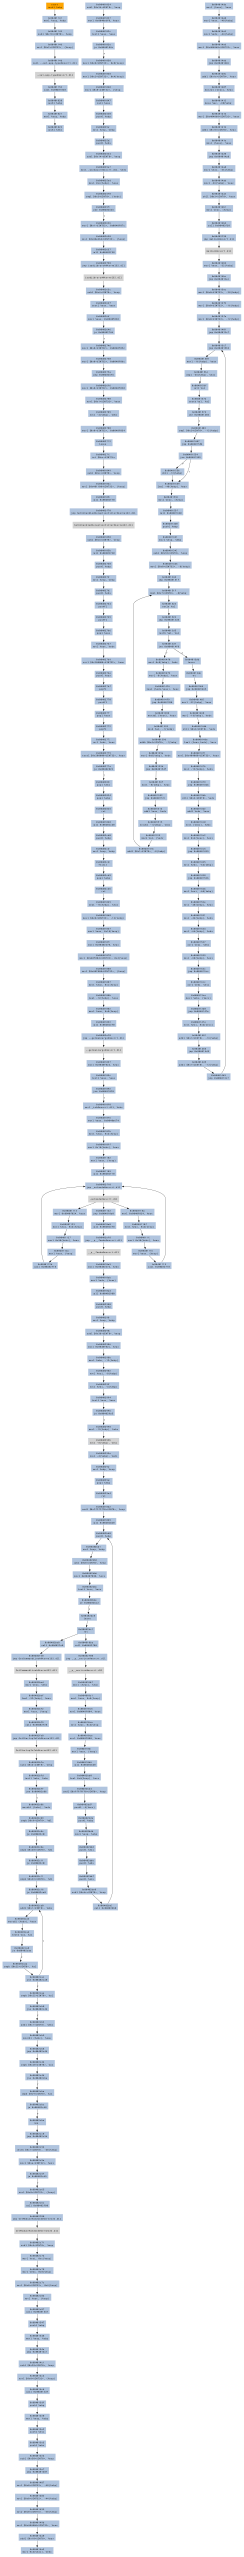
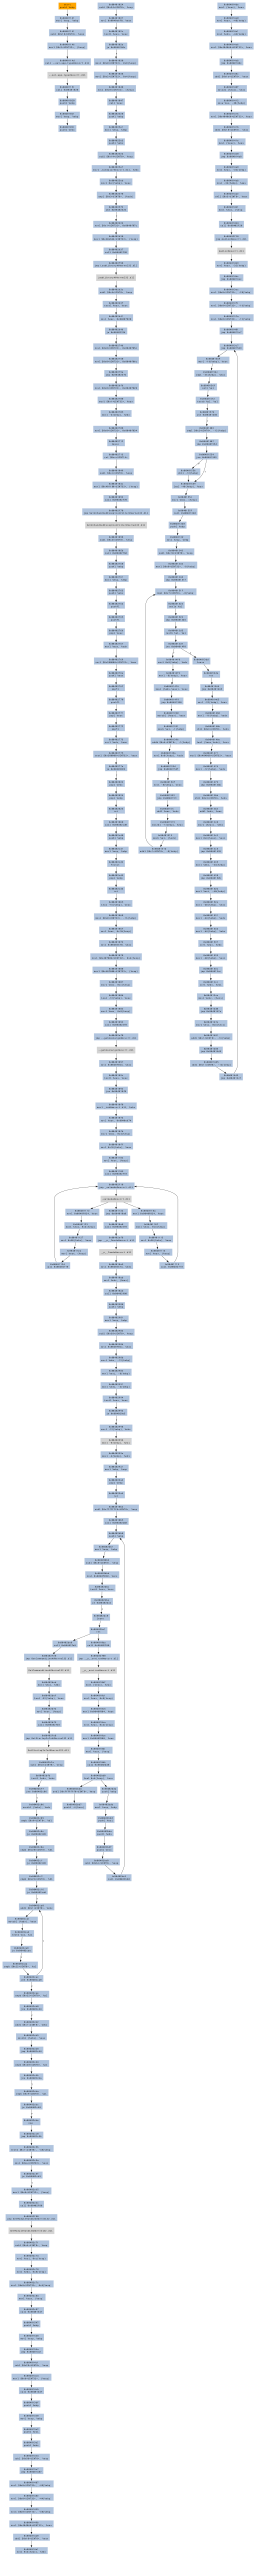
(85, 1812) -> (103, 1783)
